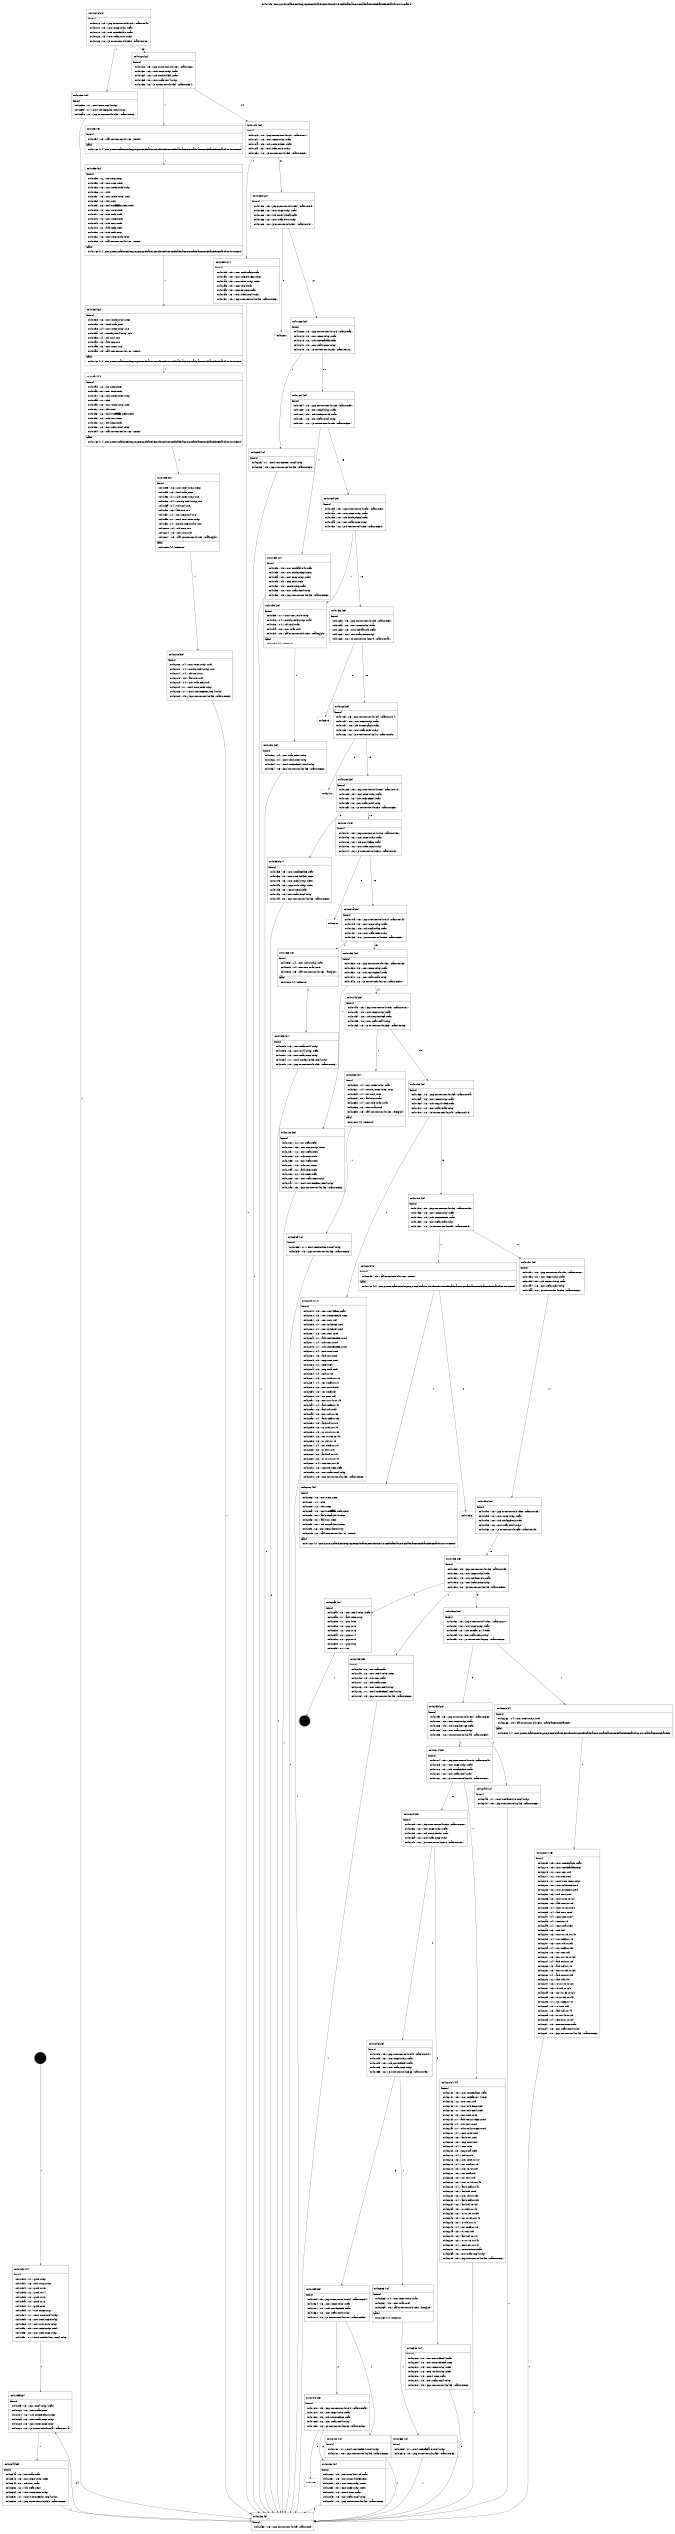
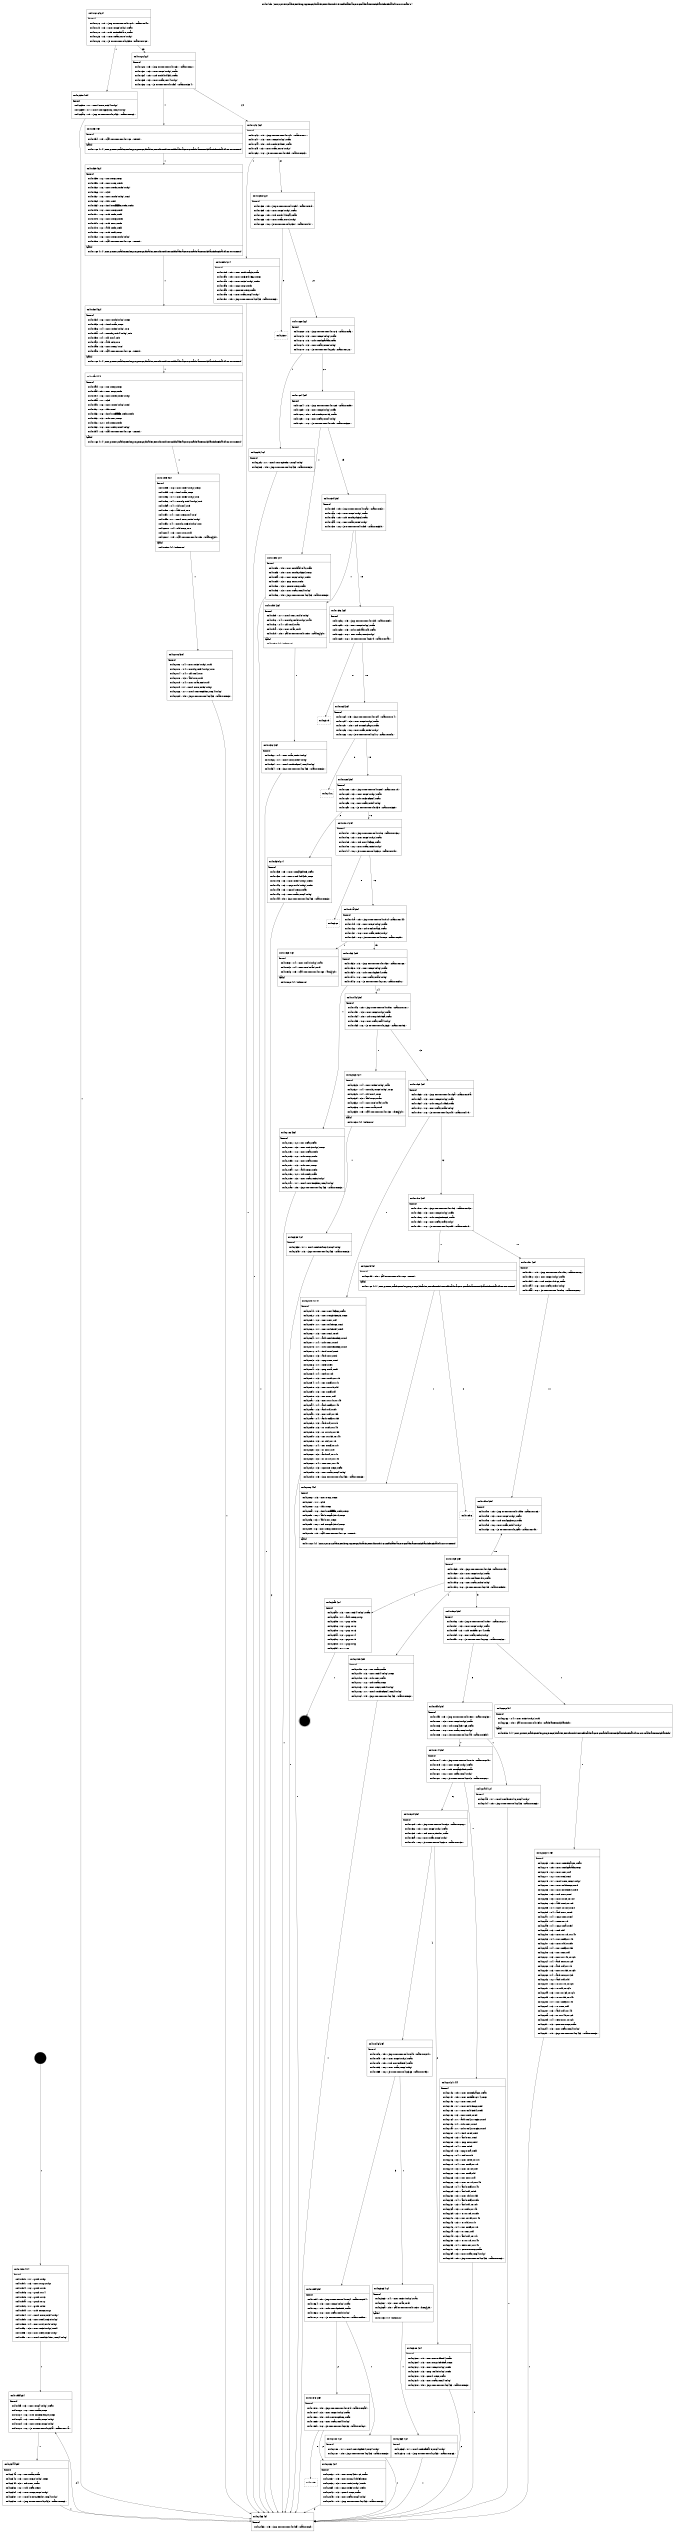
(305, 1050) -> none
(493, 1544) -> (497, 1545)
